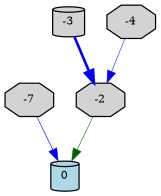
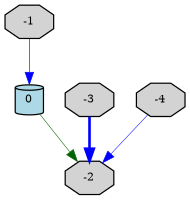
(69, 22) -> (90, 100)
(29, 100) -> (29, 22)
(85, 133) -> (55, 133)
